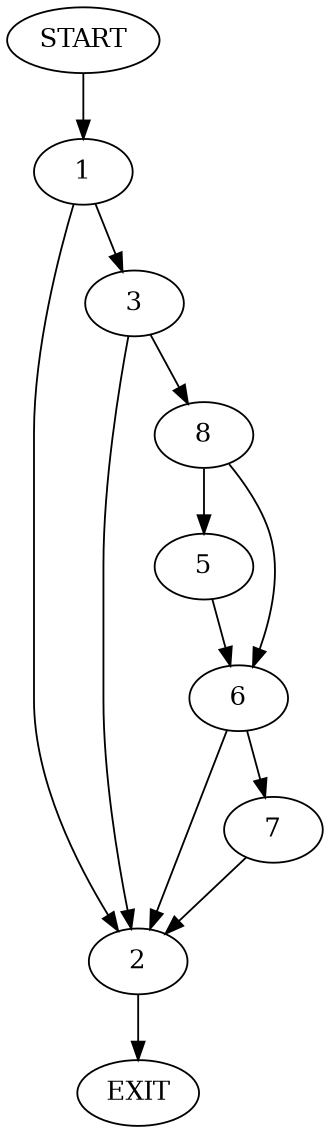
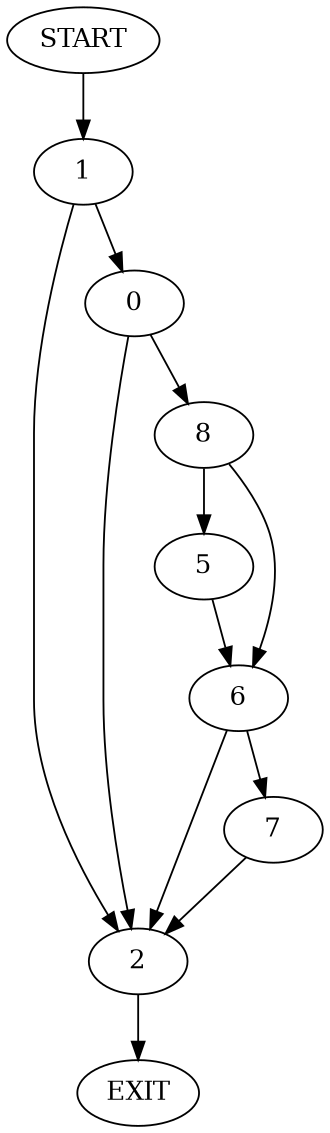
(135, 303) -> (135, 303)
